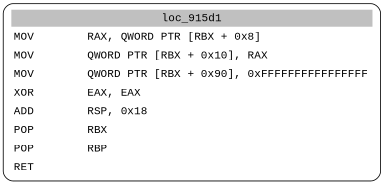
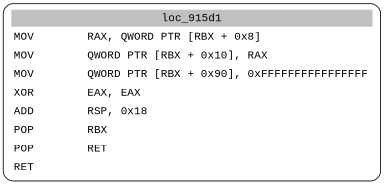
(61, 148) -> (61, 148)
